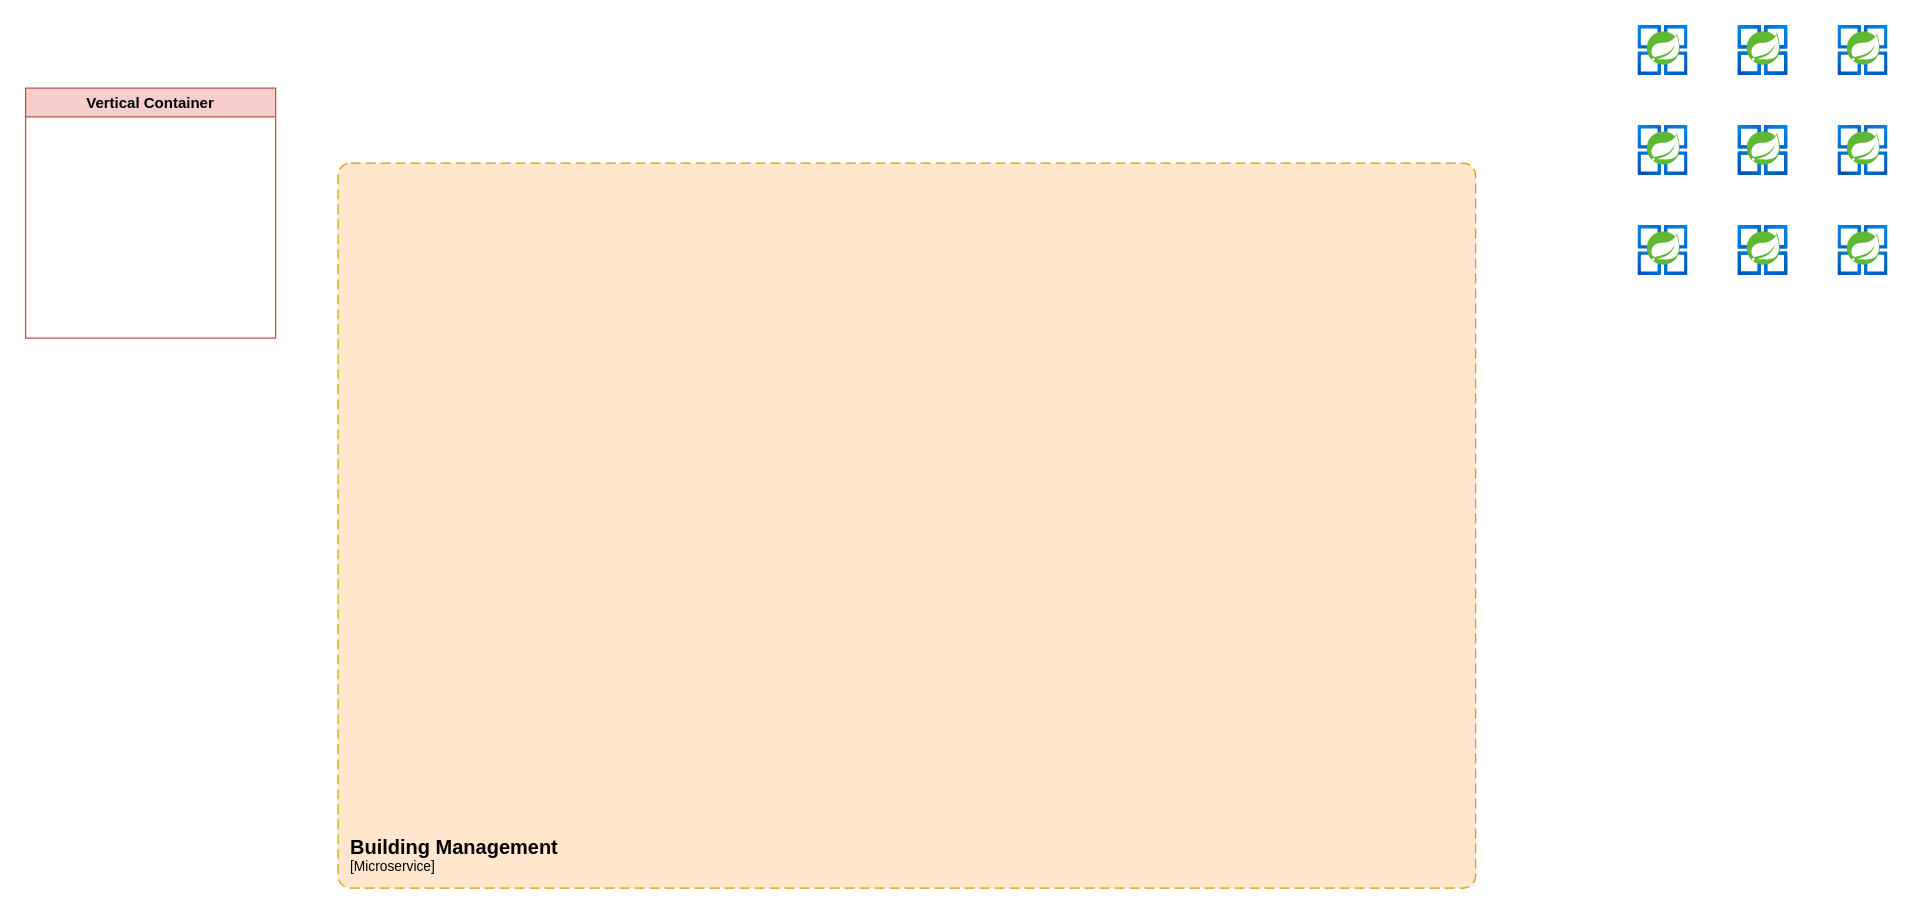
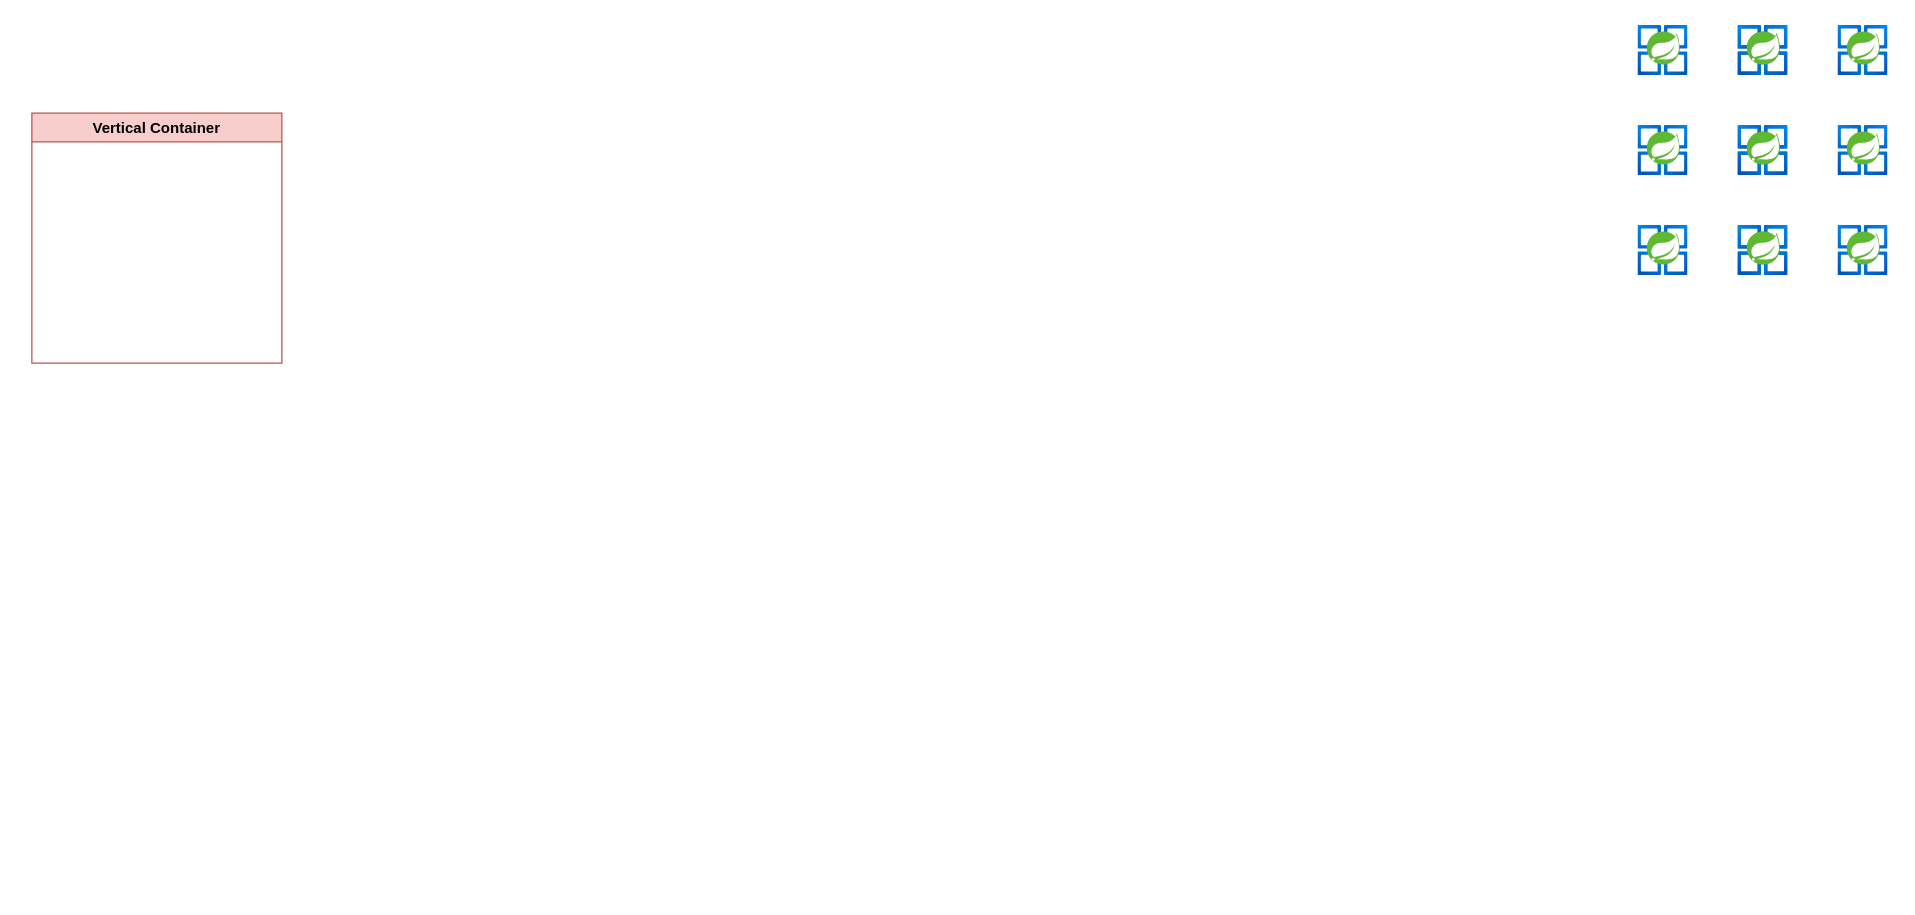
(151, 213) -> (157, 238)
(907, 526) -> none
